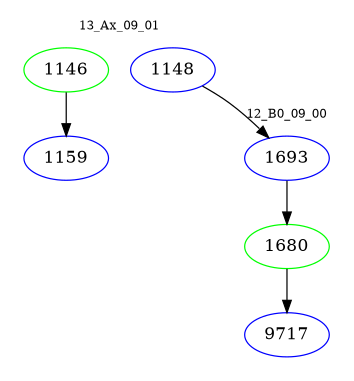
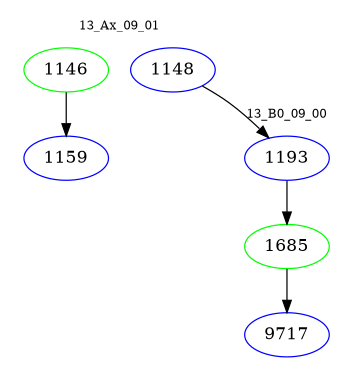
(287, 115) -> (287, 115)
(287, 158) -> (287, 158)
(287, 247) -> (287, 247)
